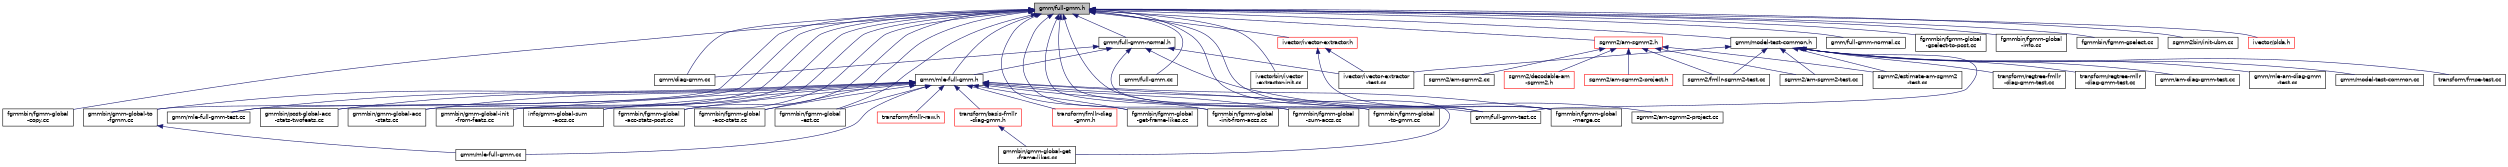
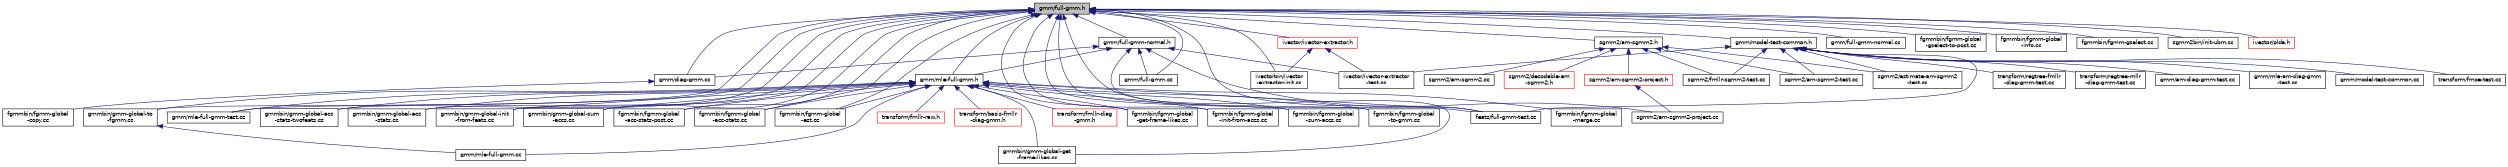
(1629, 43) -> (1629, 43)
(550, 48) -> (447, 88)
none -> (1144, 64)
(1237, 82) -> none
none -> (1655, 100)
(1421, 106) -> (1298, 62)
(299, 118) -> (299, 118)
(564, 118) -> (564, 118)
(1506, 118) -> (1506, 118)
(1015, 138) -> (1020, 104)
